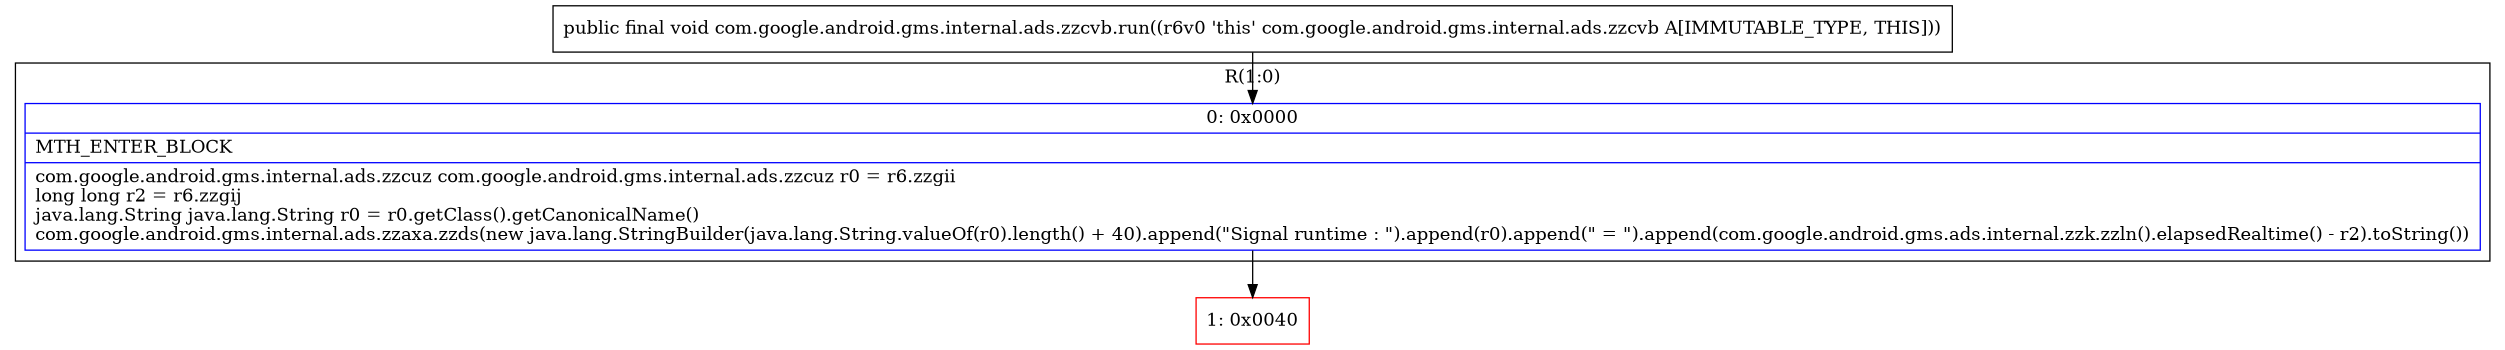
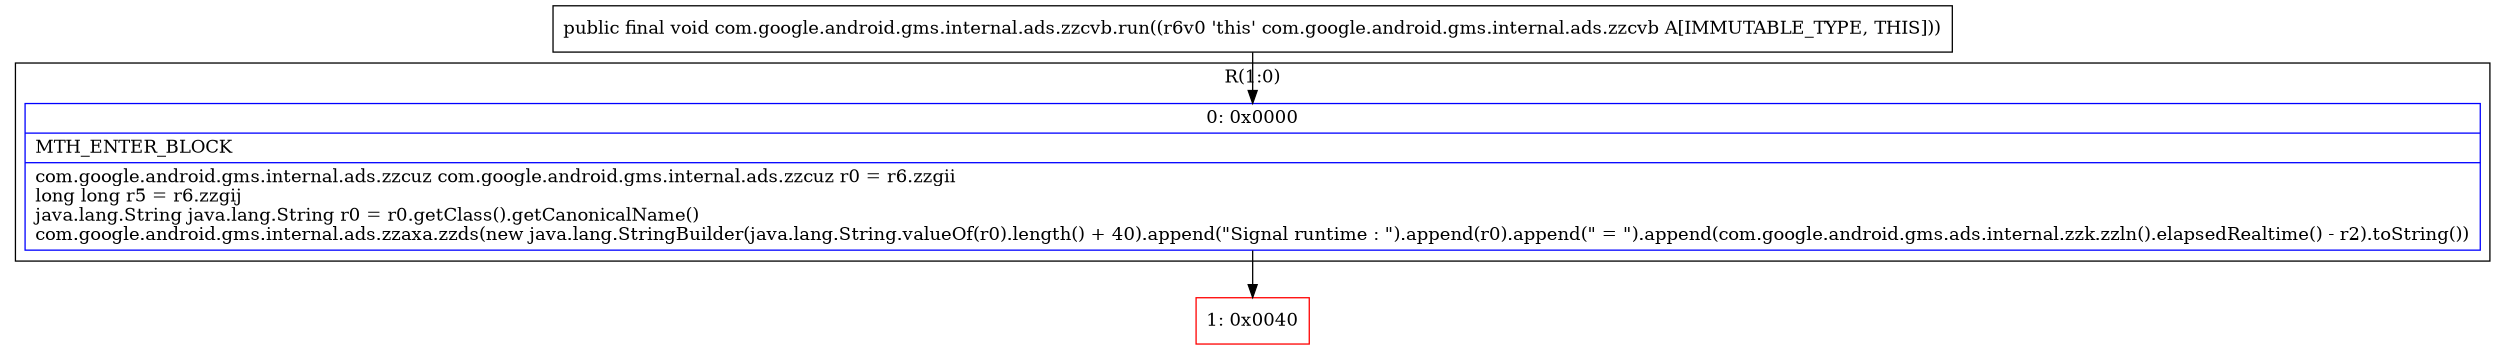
(139, 196) -> (139, 196)
